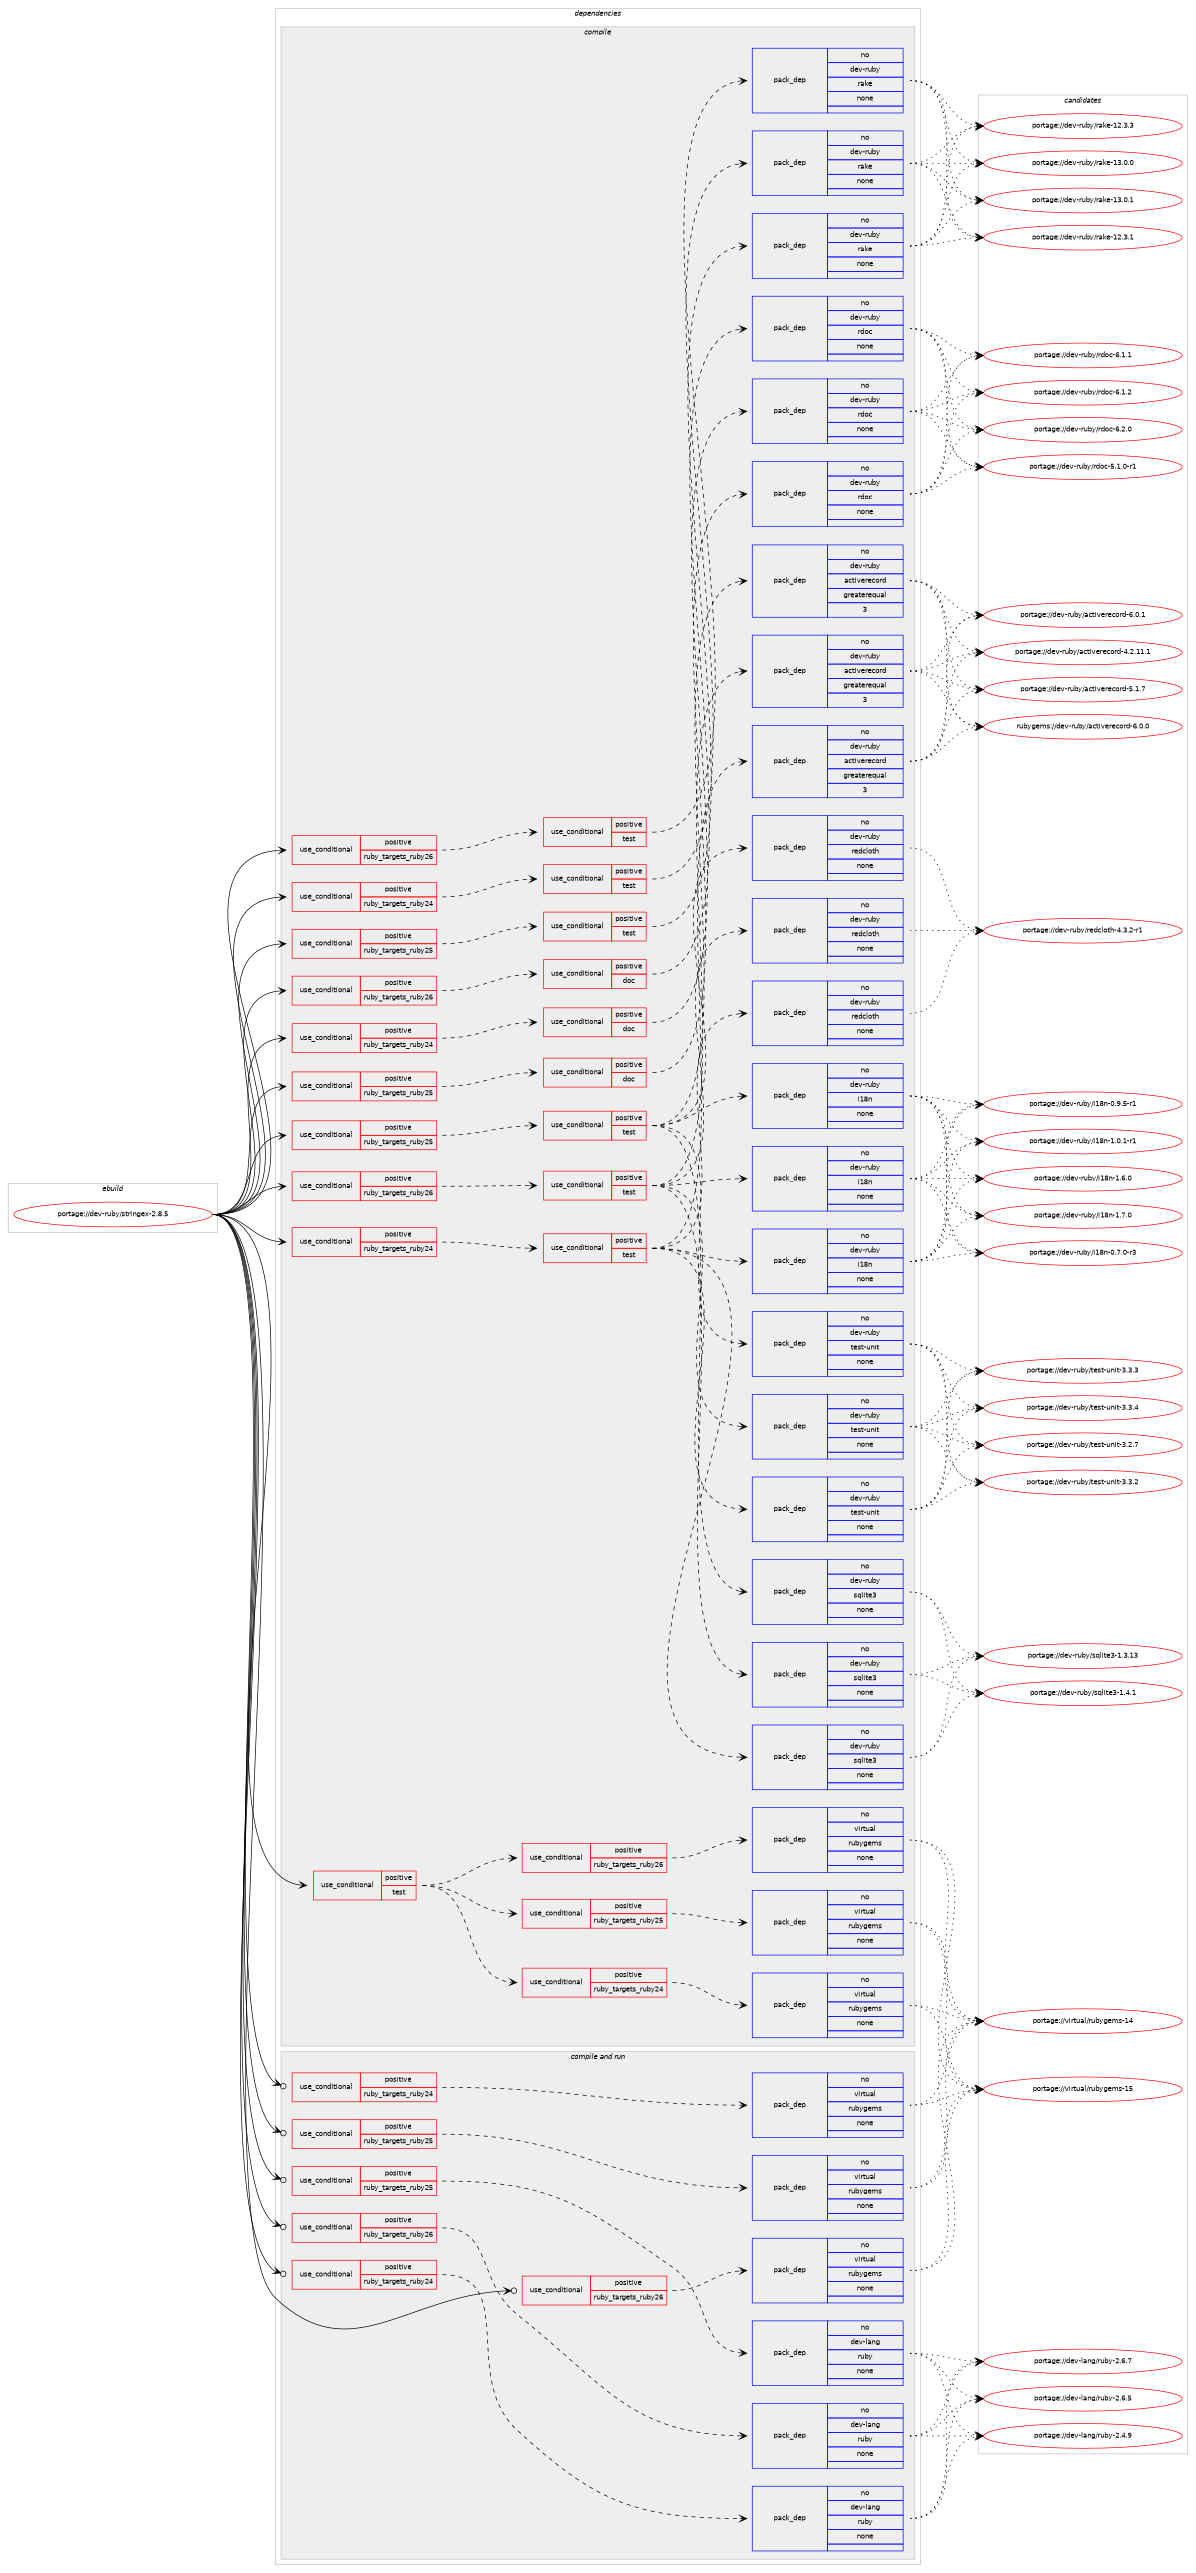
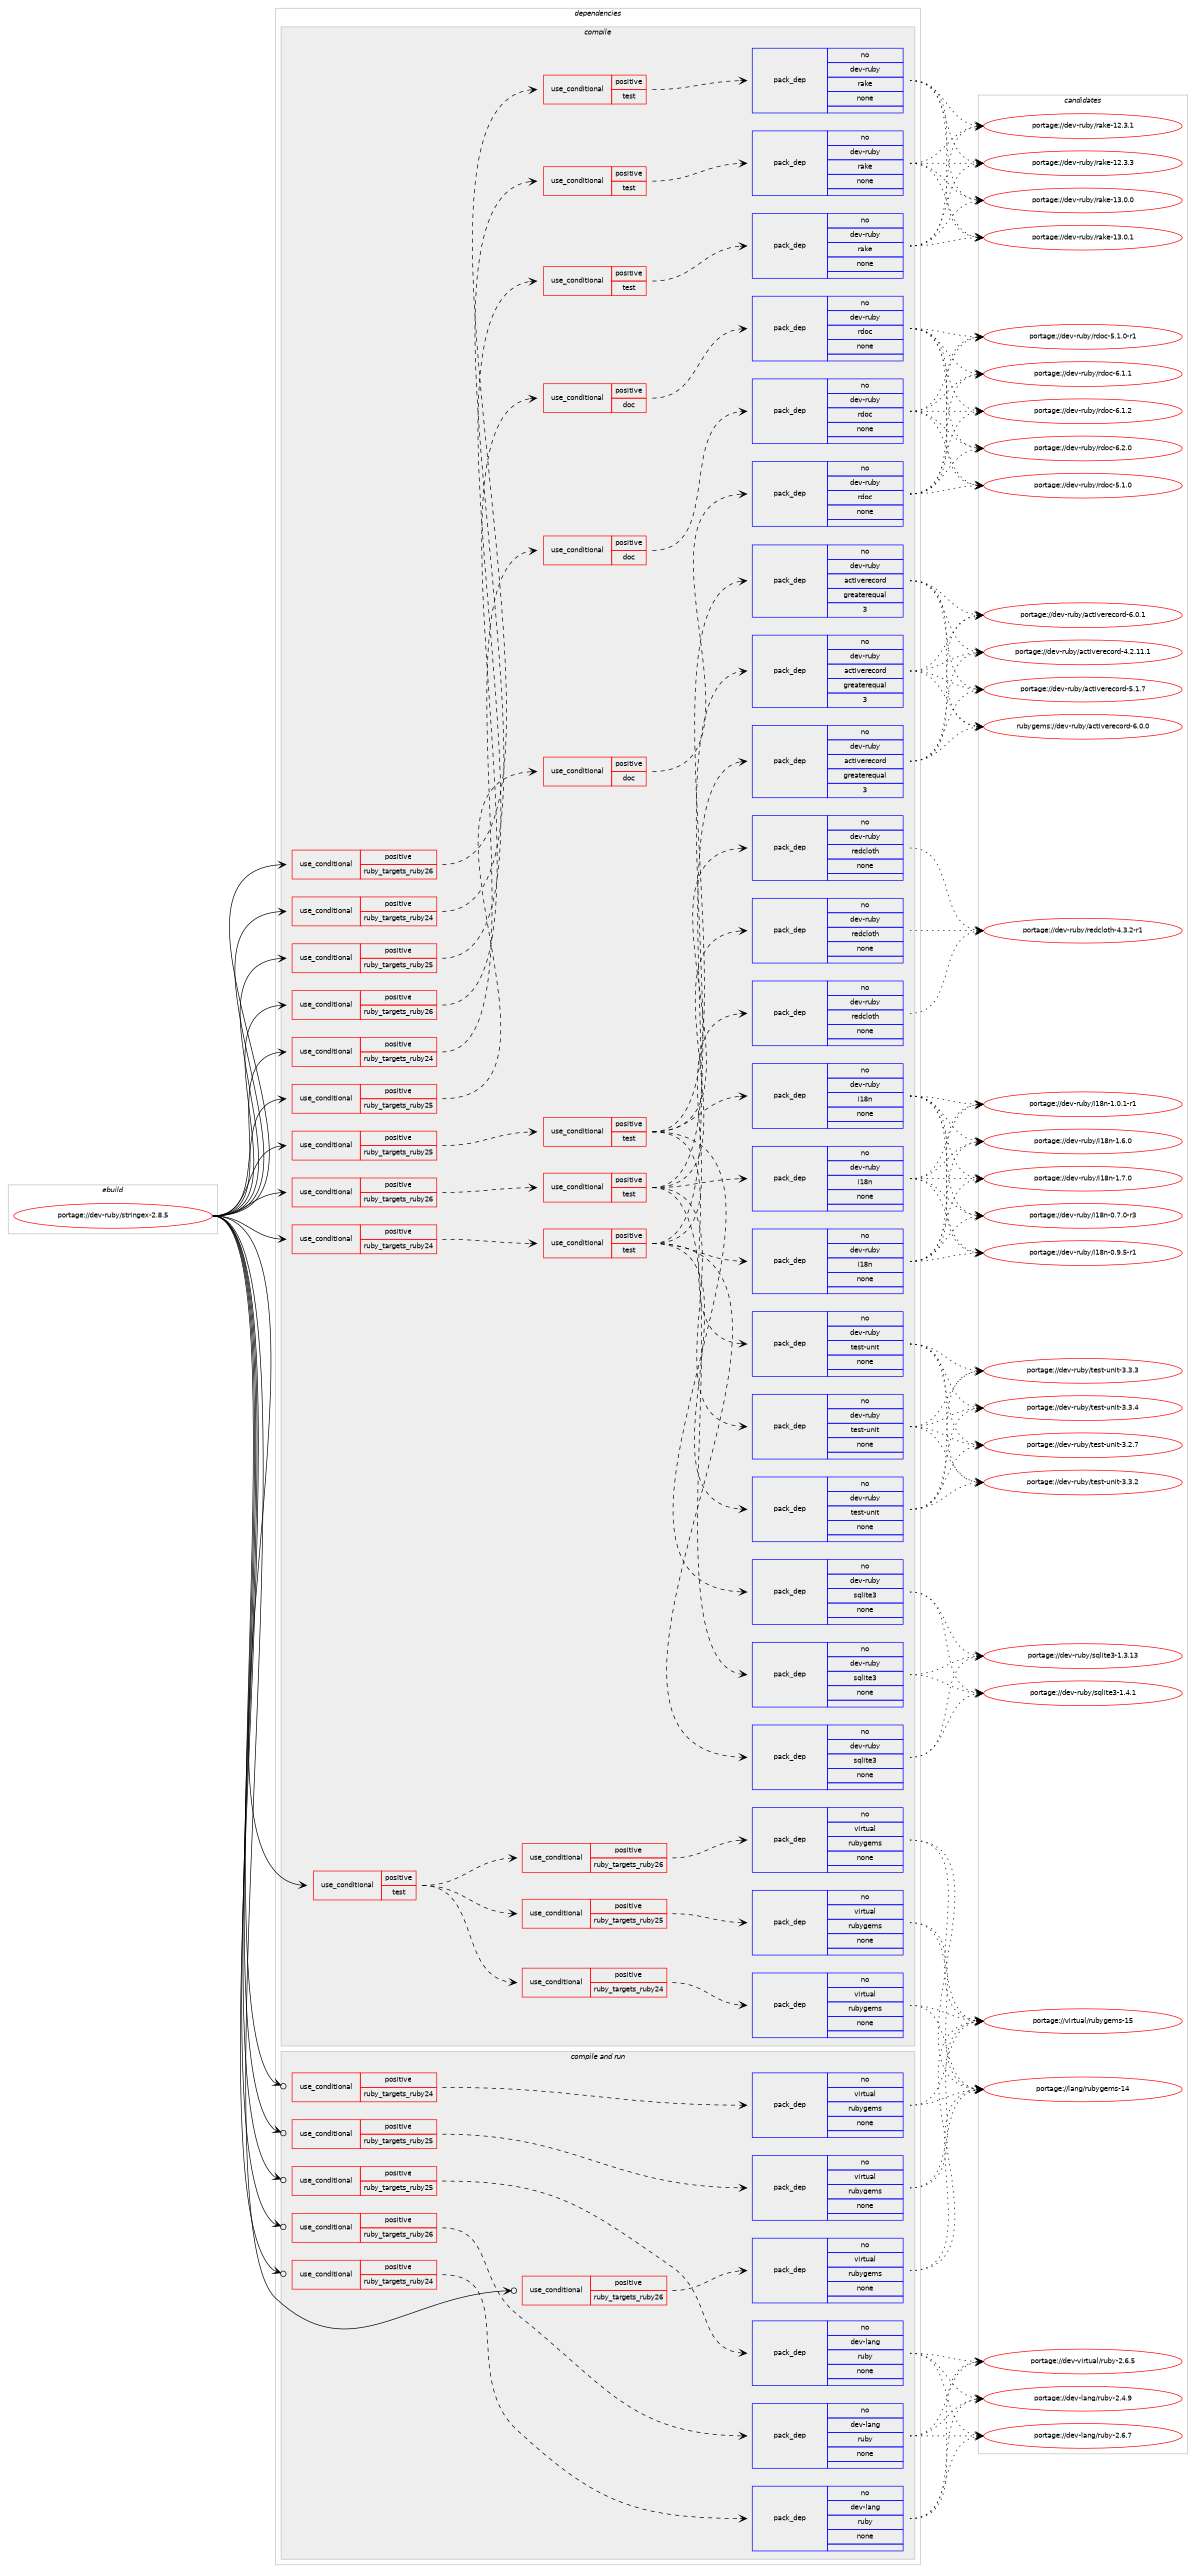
none -> (1083, 486)
(1083, 2021) -> (1083, 2089)
(1083, 2399) -> (1083, 2362)
